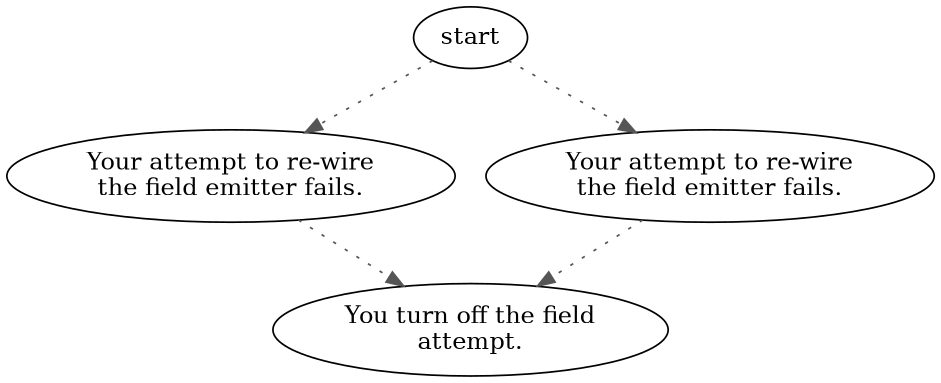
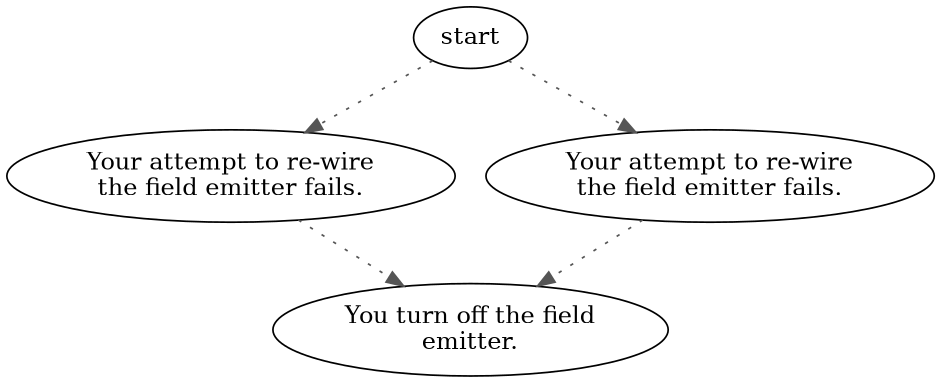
(471, 330) -> (471, 330)
